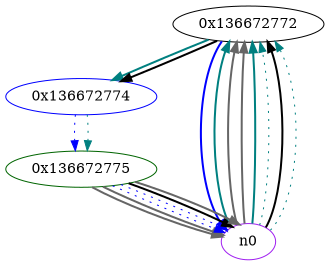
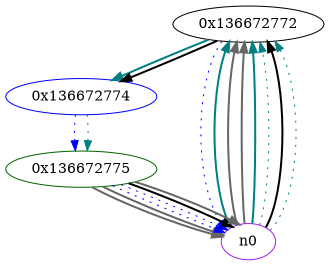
(201, 131) -> (201, 131)
